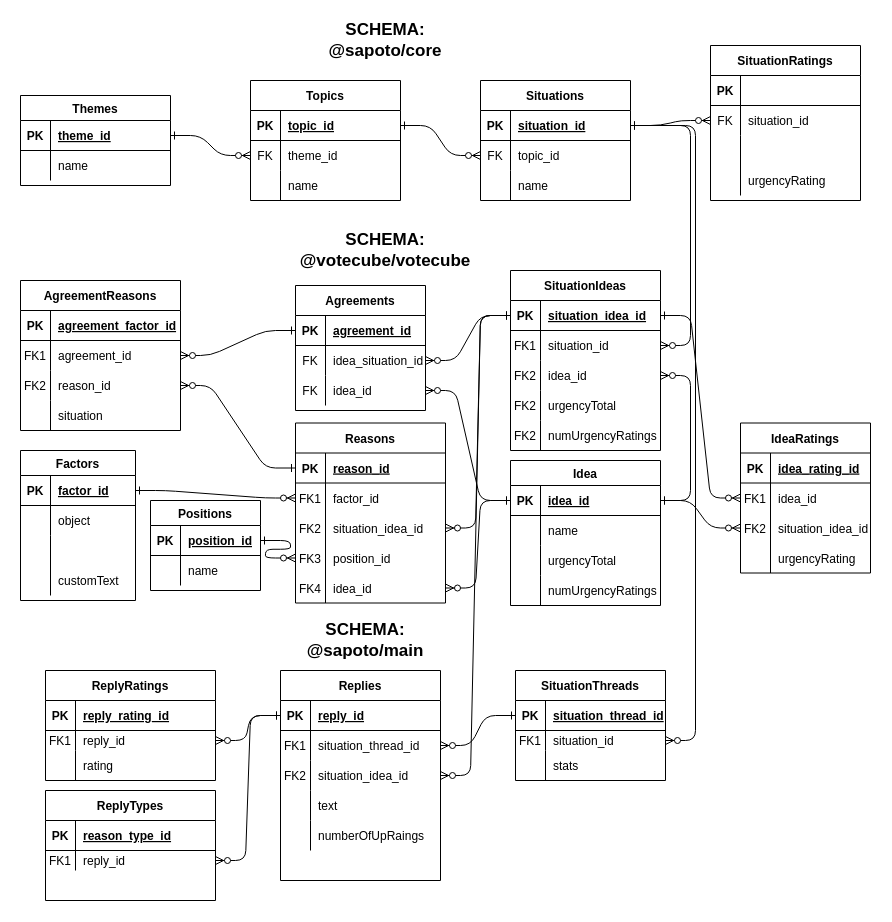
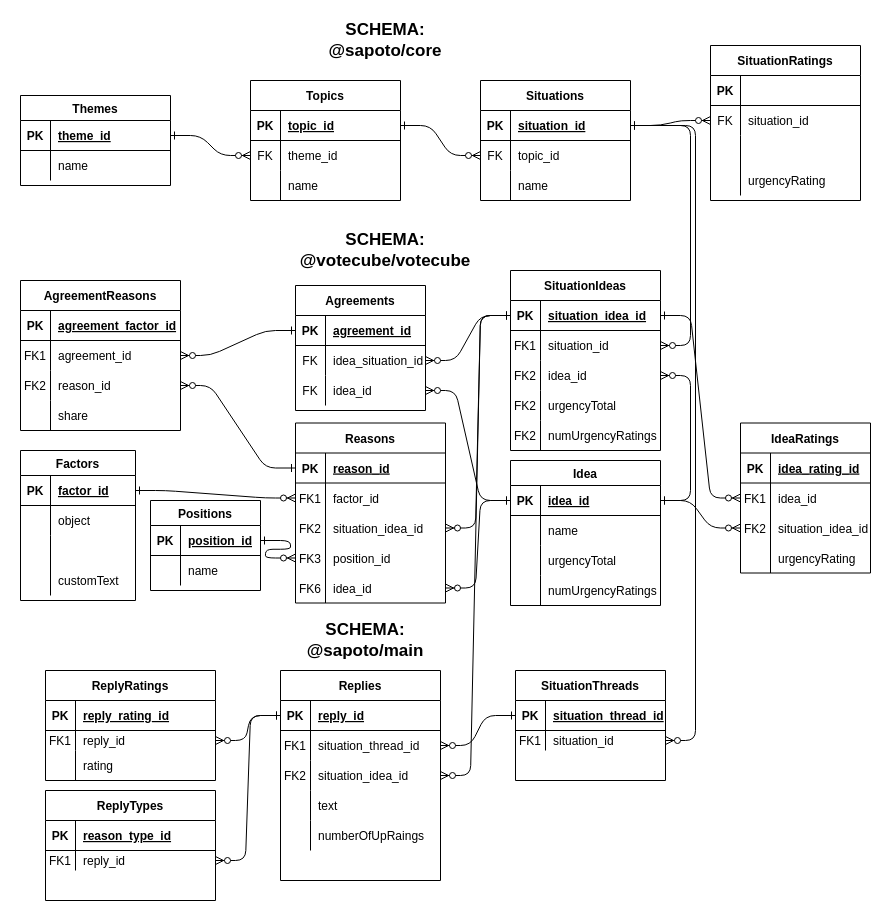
(85, 416) -> (75, 416)
(310, 589) -> (310, 589)
(606, 766) -> none
